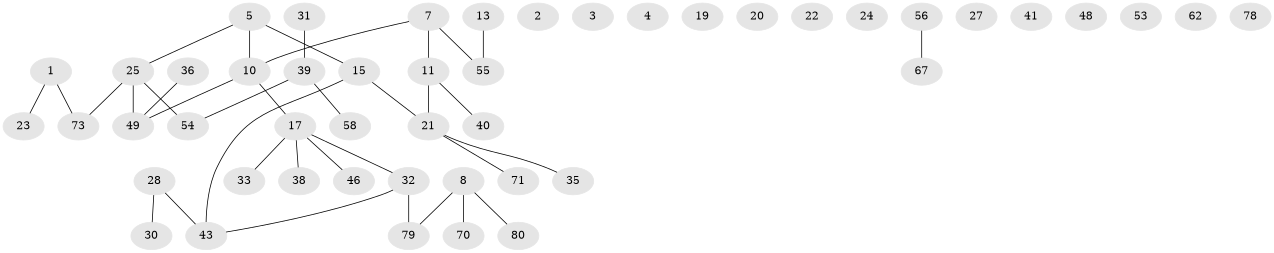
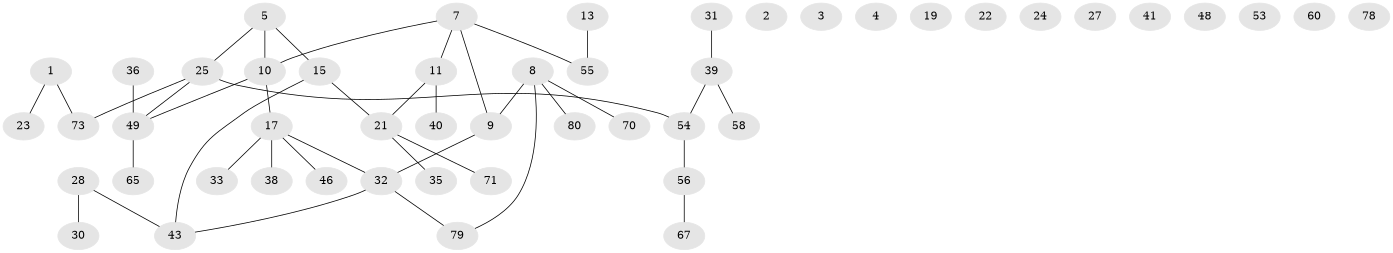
(757, 17) -> none
(1196, 17) -> (1314, 17)
none -> (491, 126)
none -> (684, 154)
none -> (133, 181)
